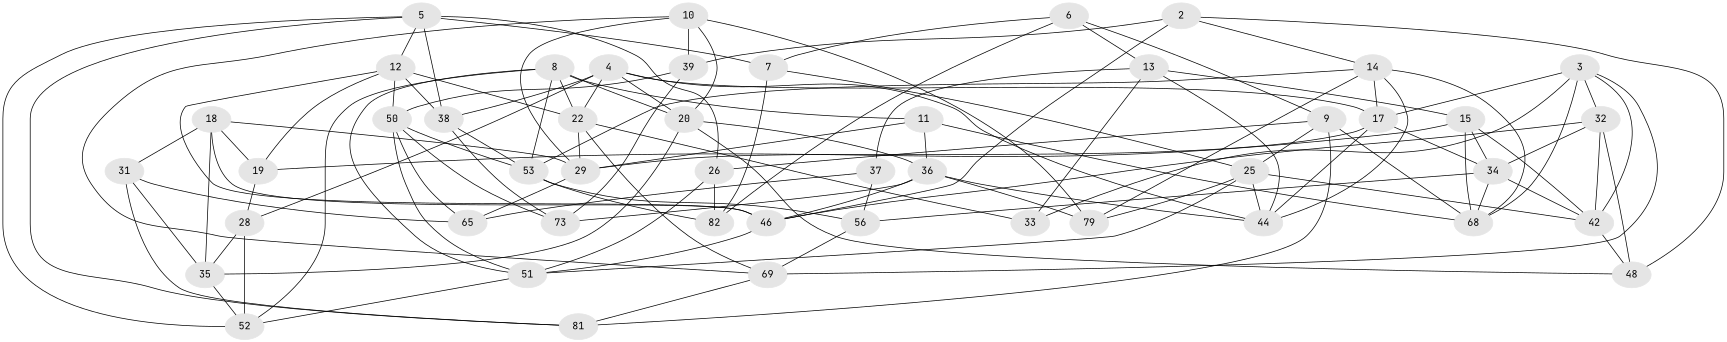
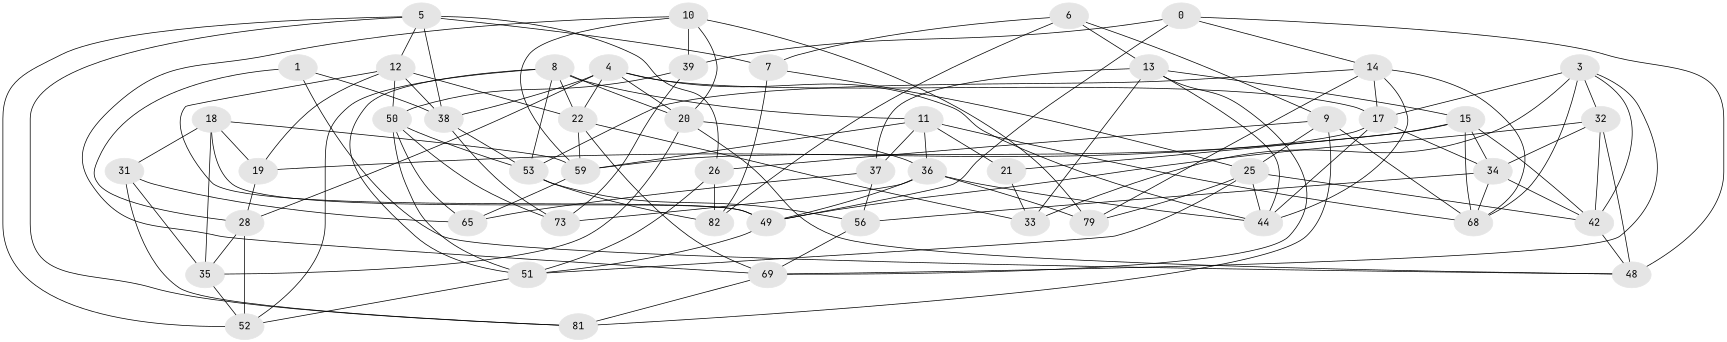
(1181, 16) -> (1181, 16)
none -> (298, 68)
none -> (900, 145)
(581, 171) -> (581, 171)
none -> (1007, 171)
(766, 223) -> (766, 223)
none -> (1199, 259)
